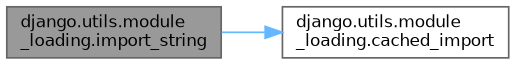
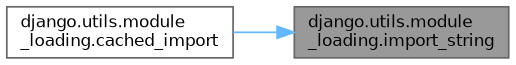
(243, 32) -> (255, 32)
